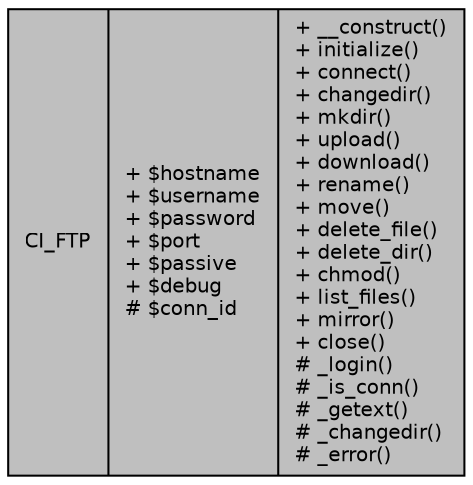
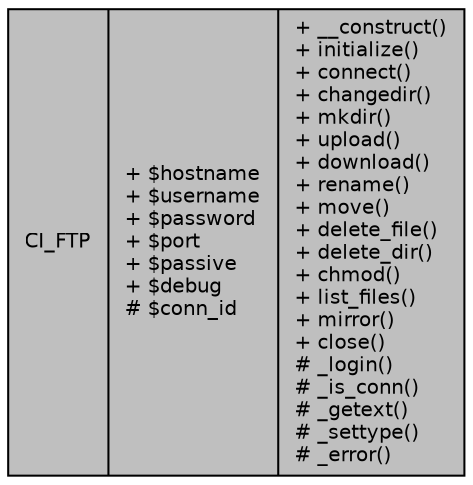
(369, 433) -> (357, 433)
